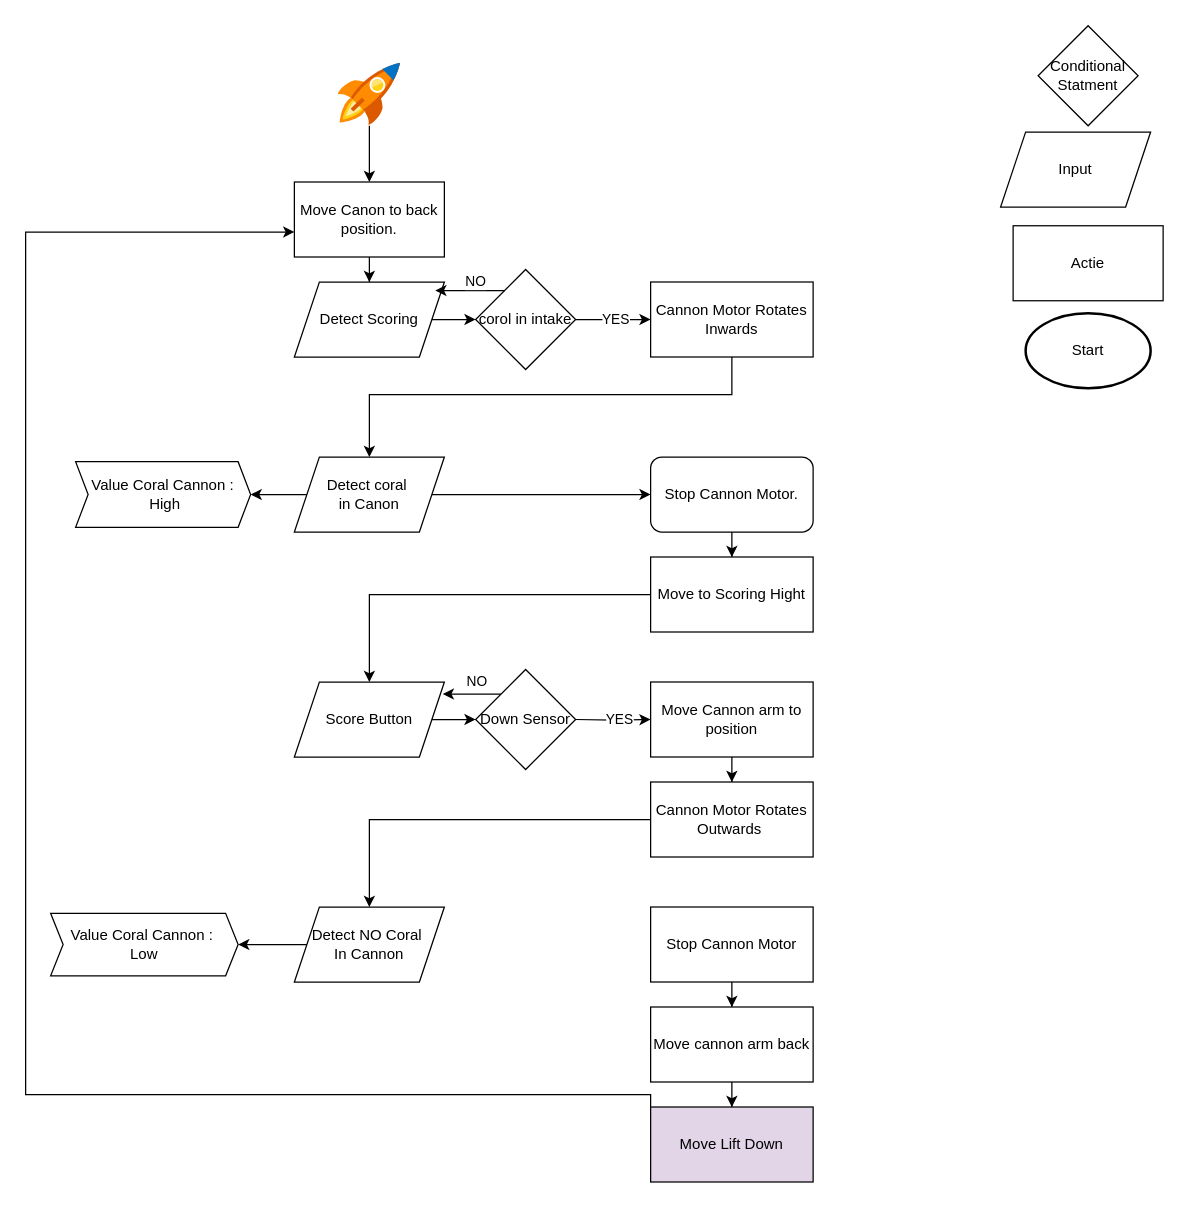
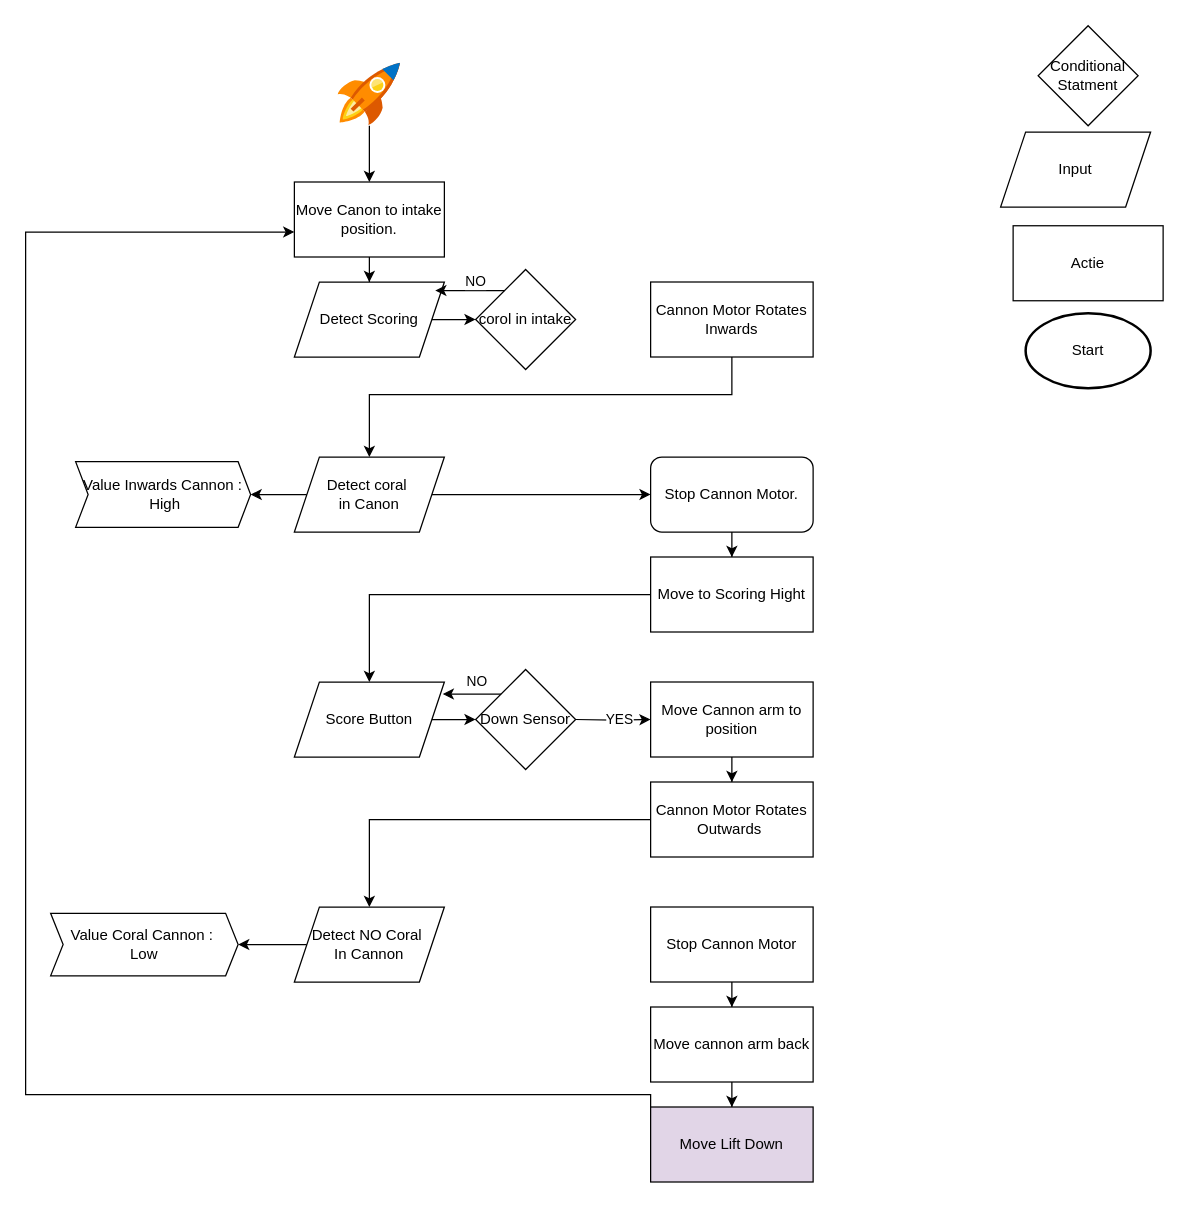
(369, 219) -> (369, 219)
(609, 319) -> none
(163, 494) -> (163, 494)
